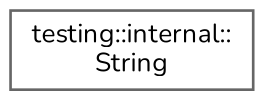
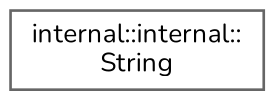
(132, 50) -> (137, 50)
